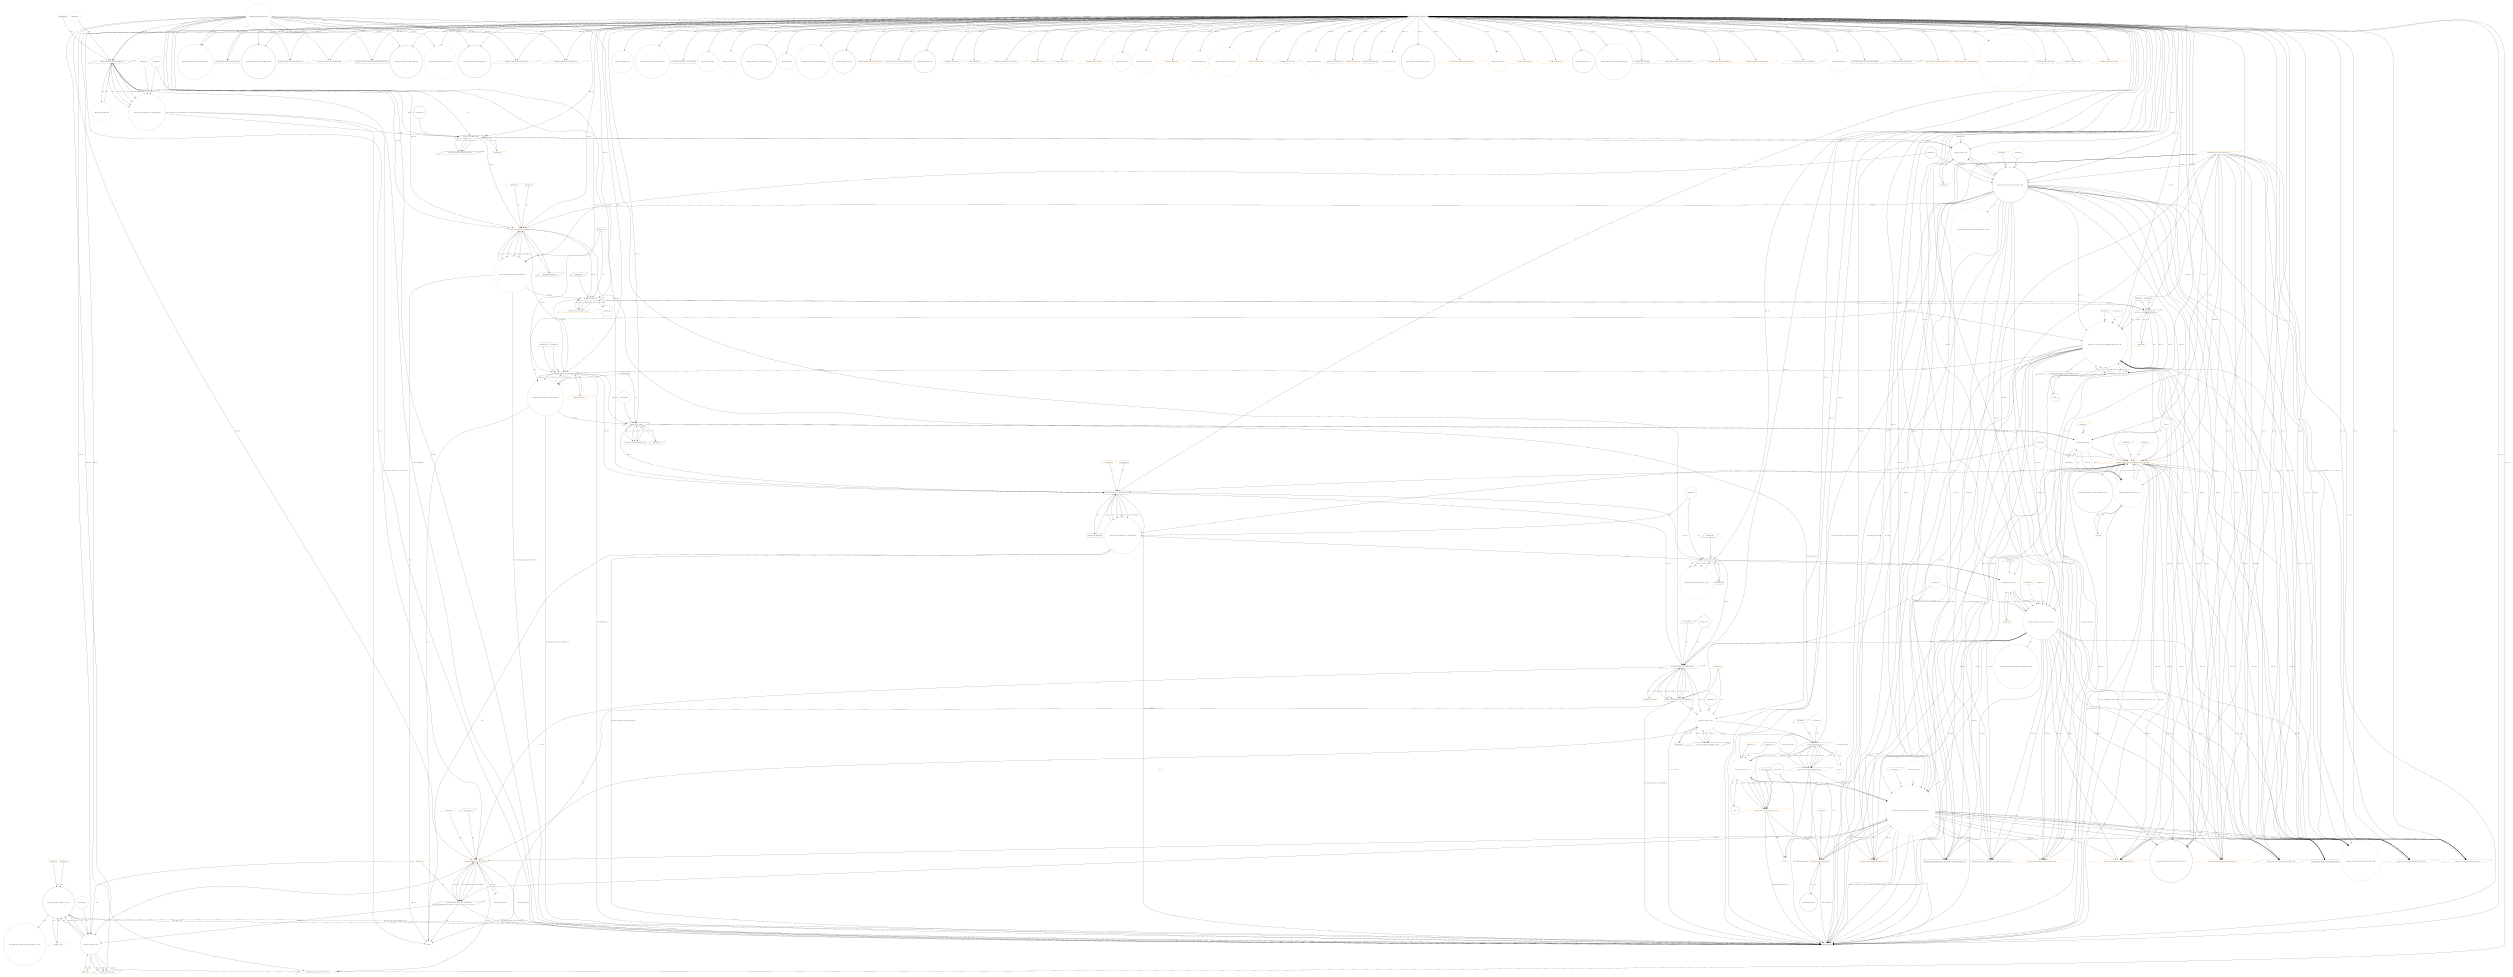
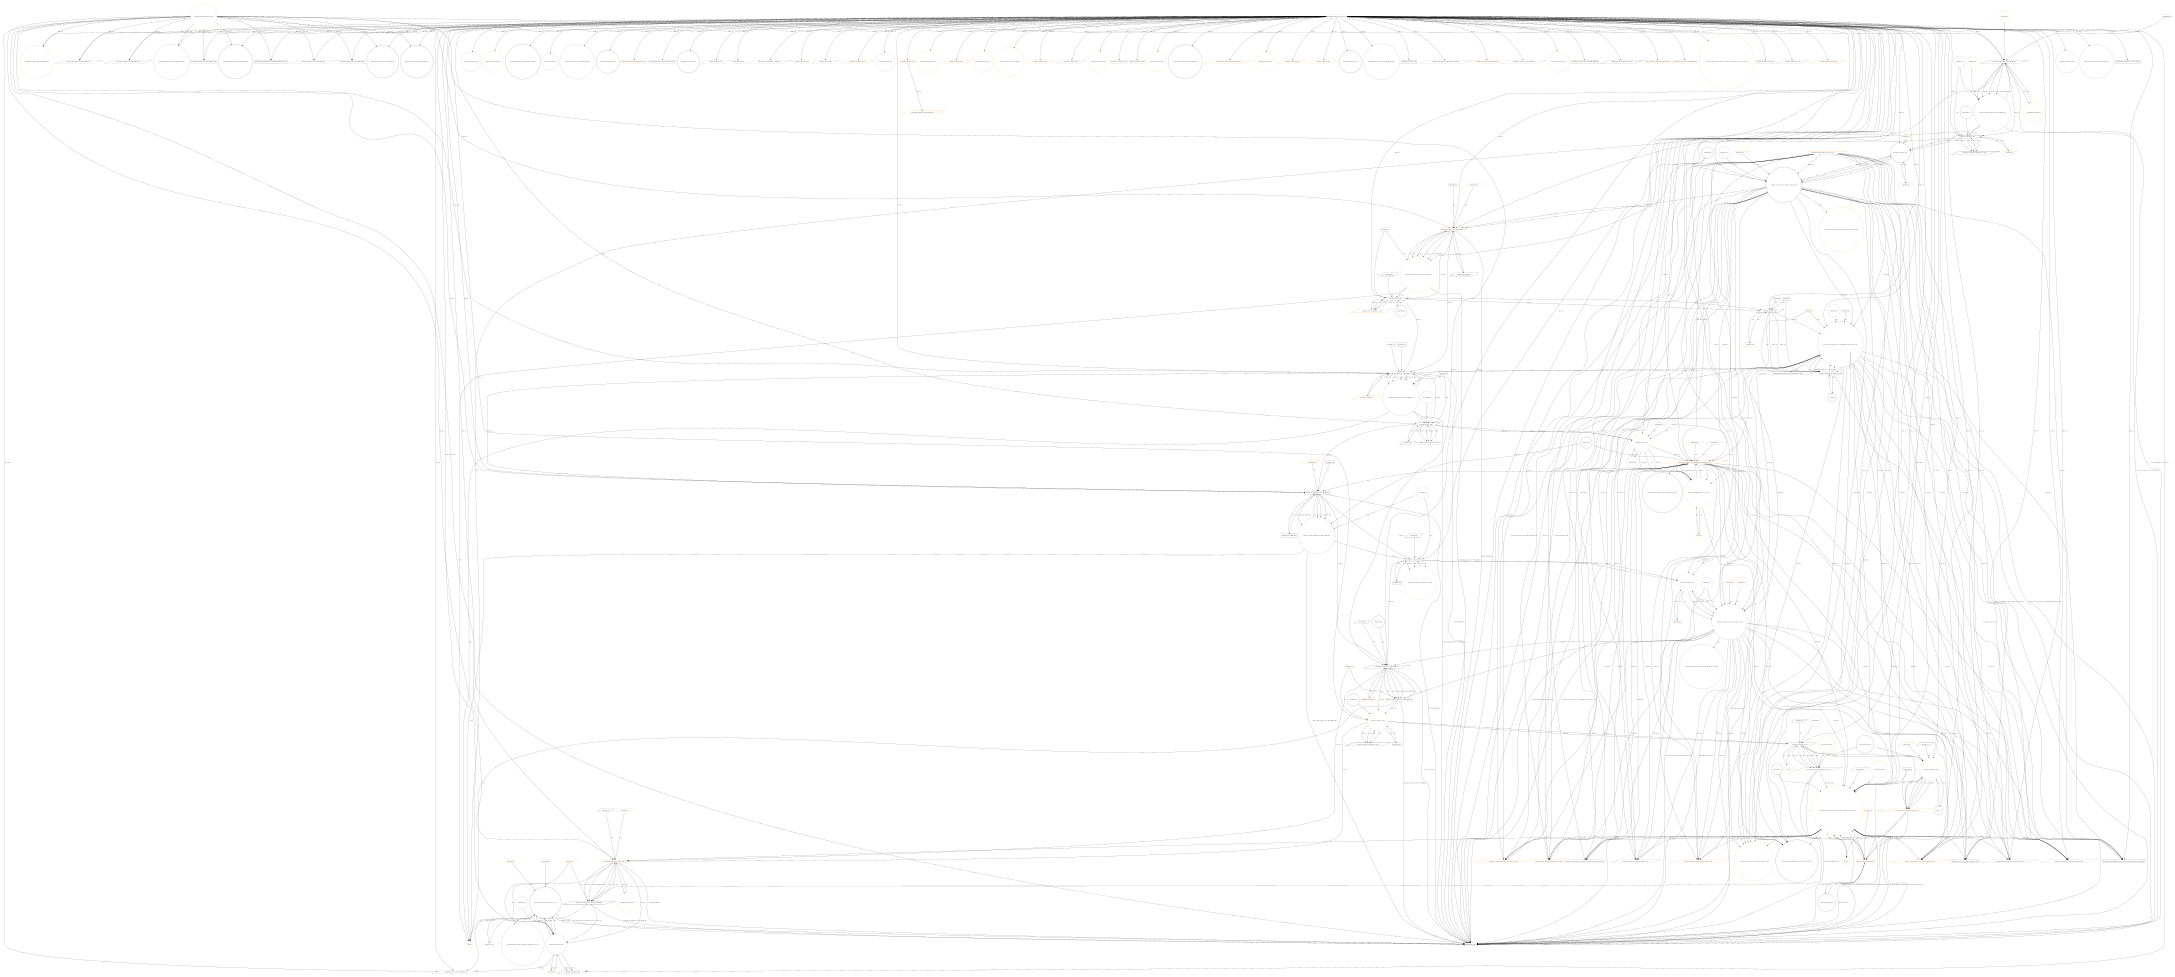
(1582, 23) -> (915, 87)
